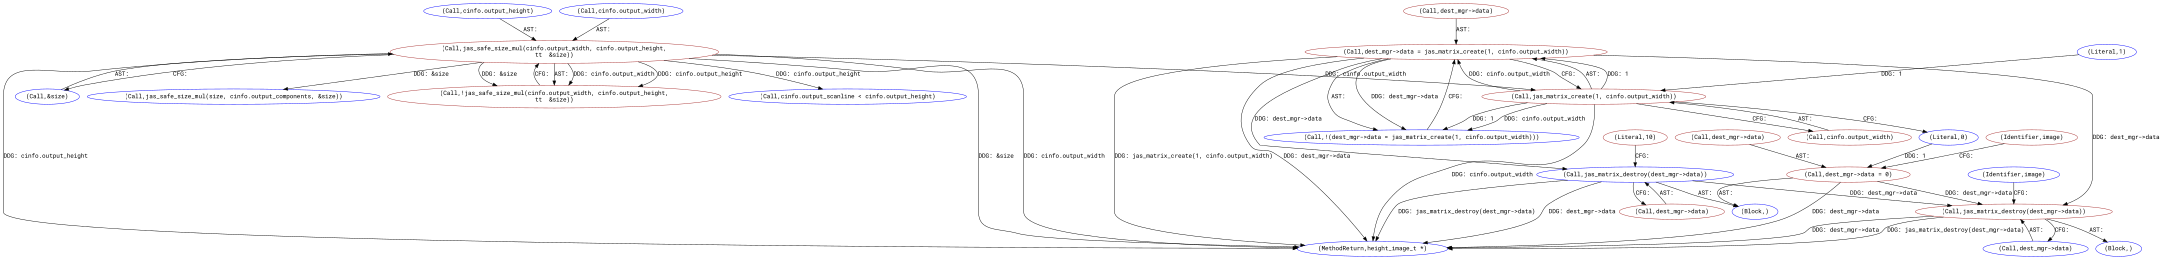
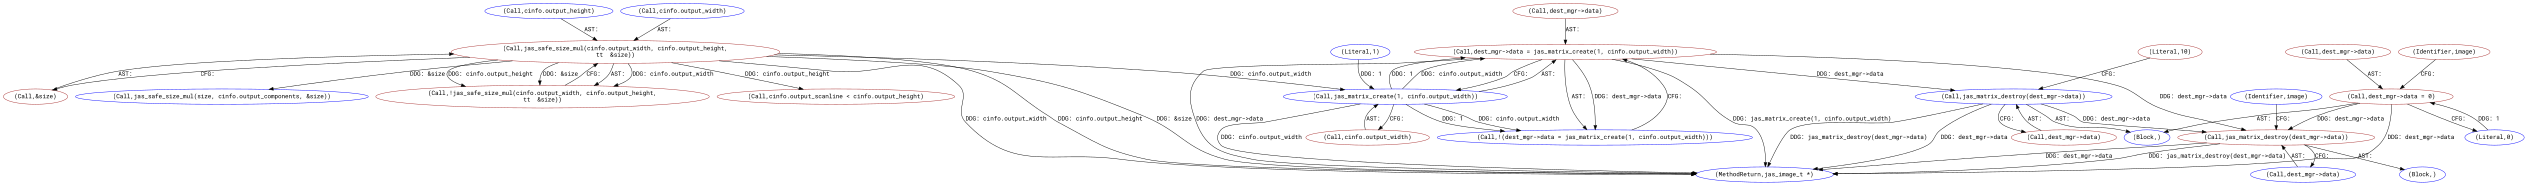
(47, 97) -> (36, 97)
(848, 97) -> (836, 97)
(1594, 97) -> (1395, 97)
(1800, 113) -> (2440, 118)
(1373, 249) -> (1765, 175)
